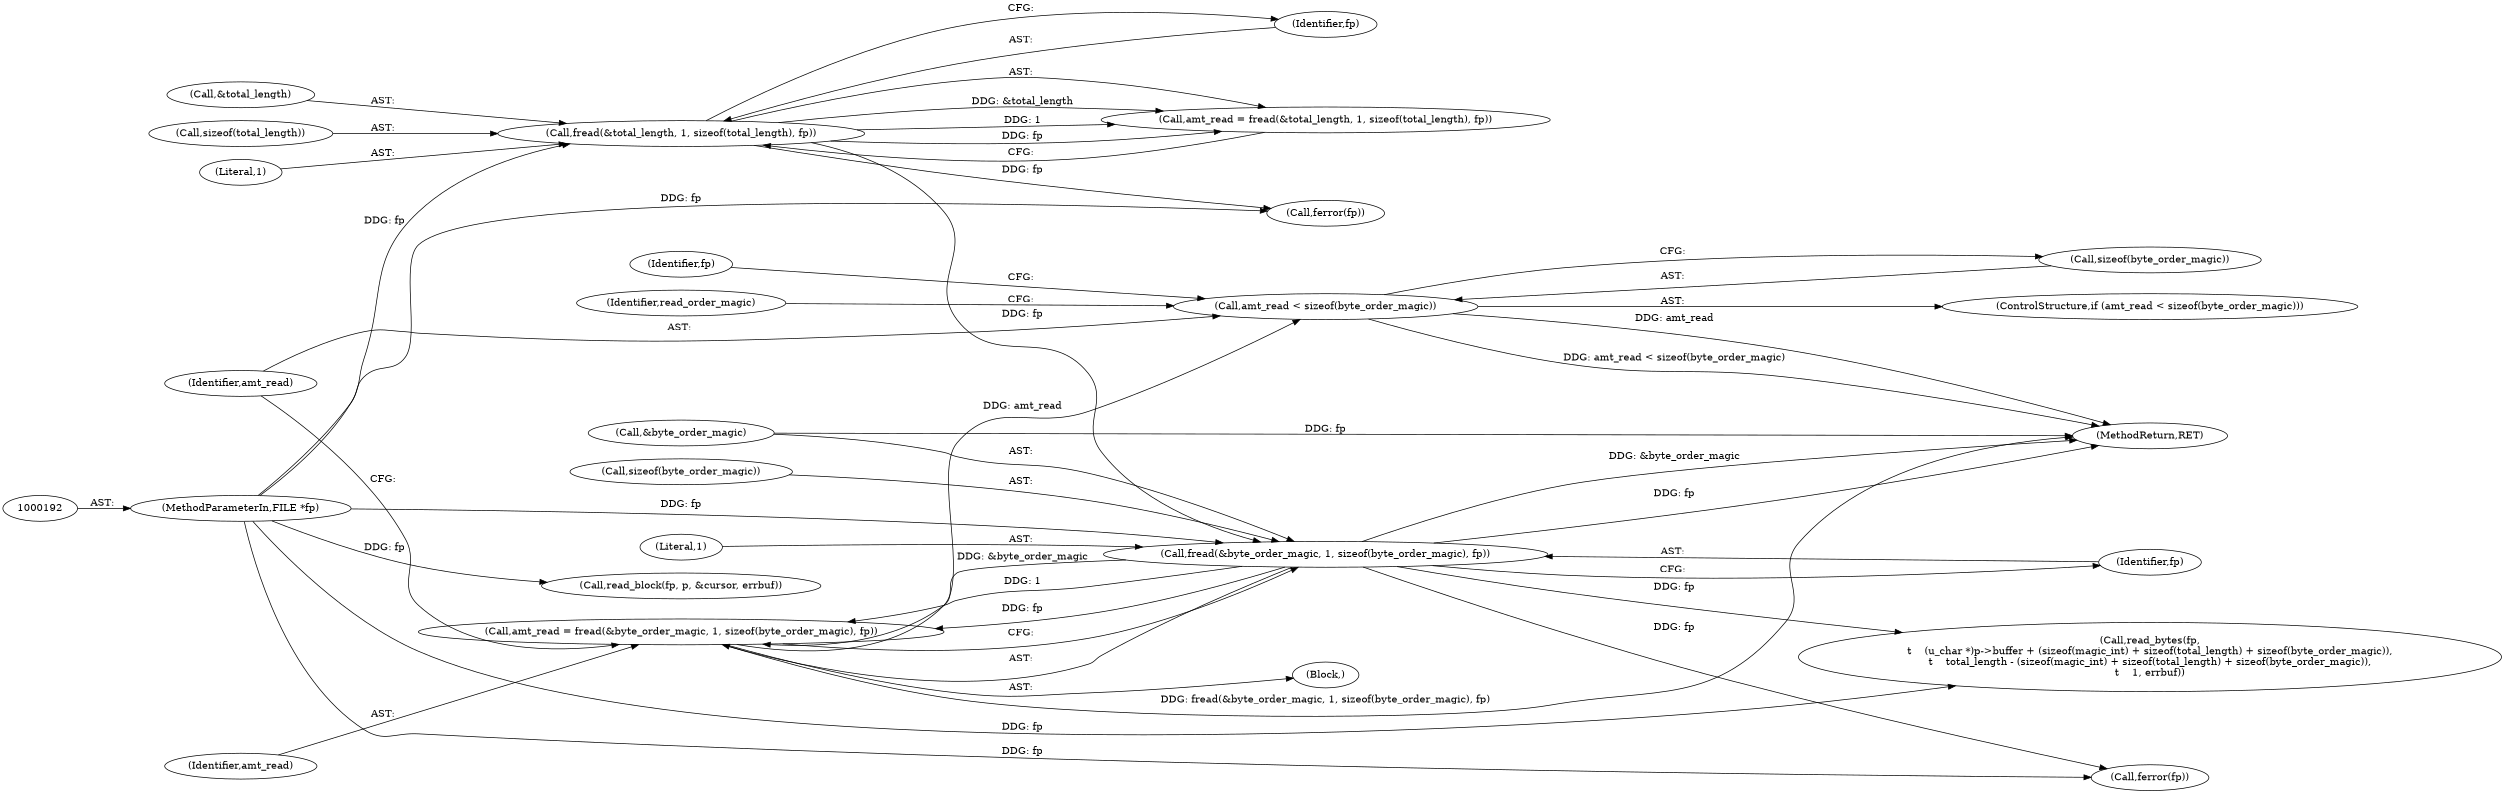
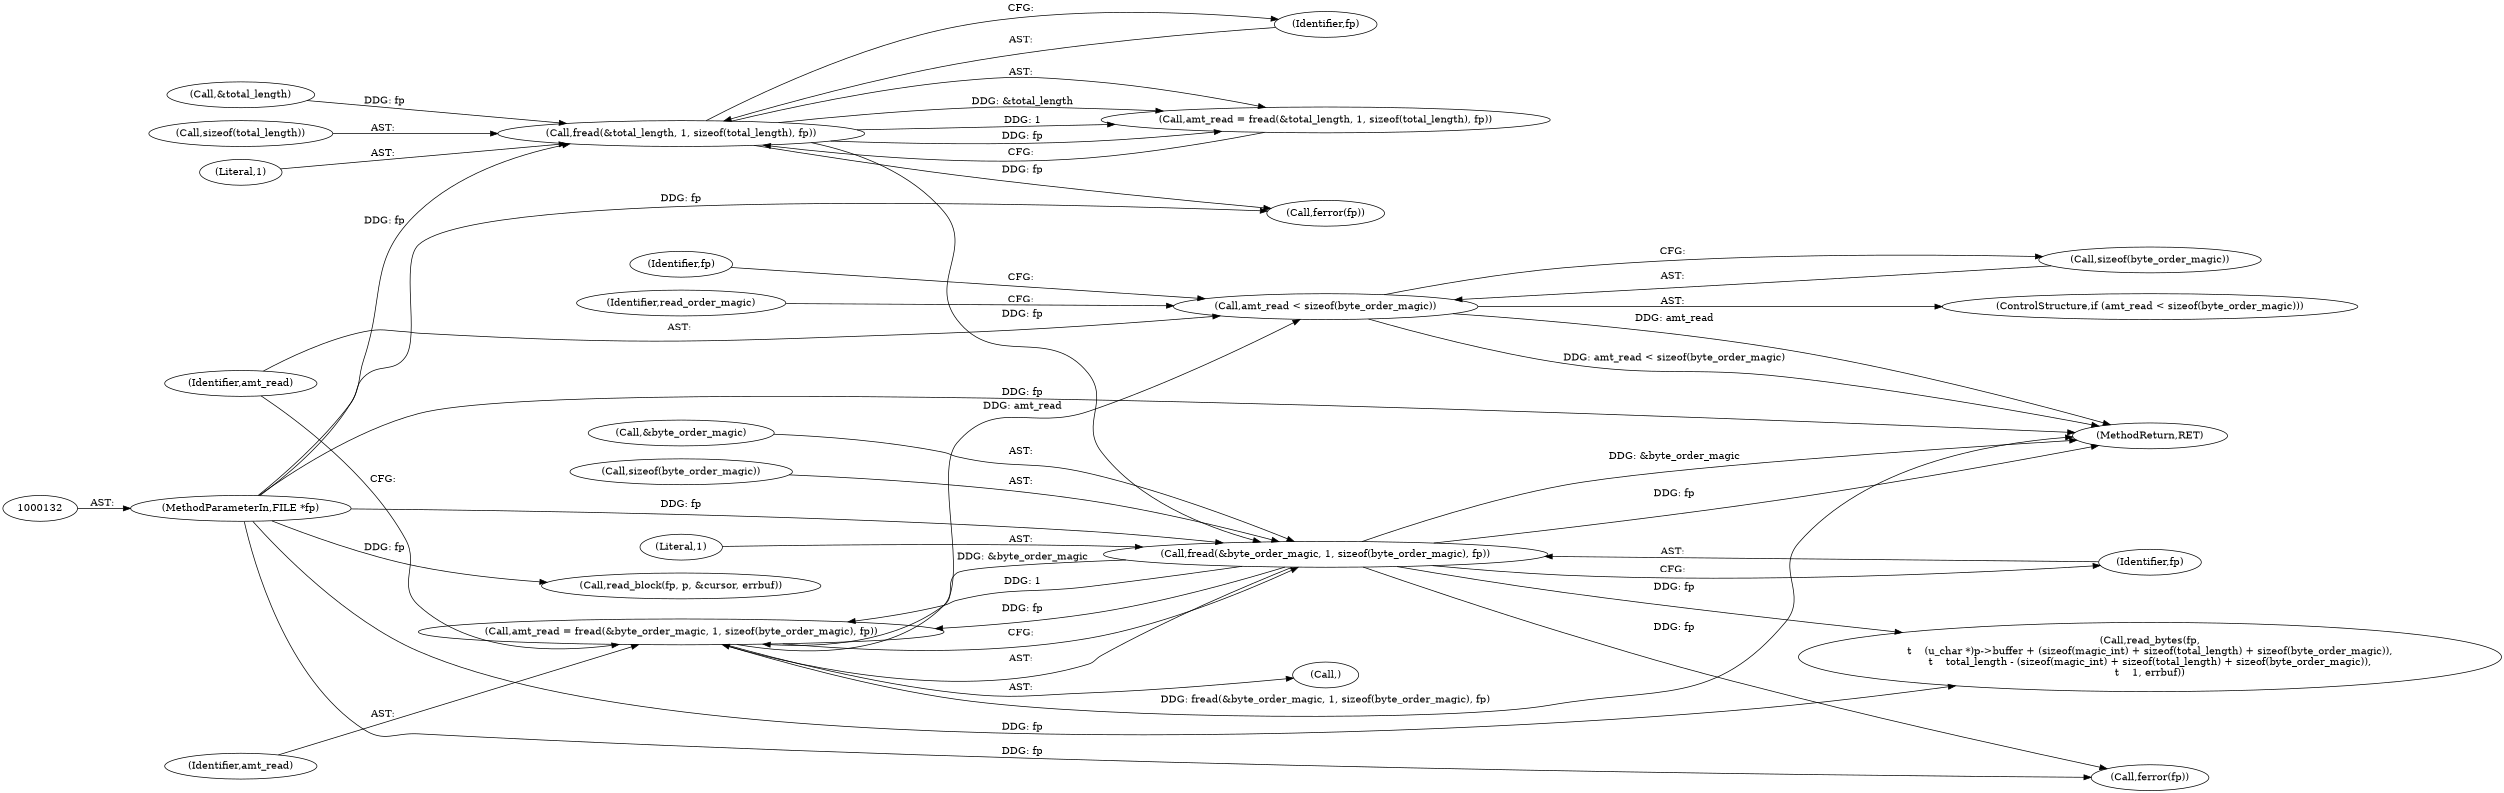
(385, 101) -> (385, 101)
(1420, 434) -> (1153, 401)
(40, 508) -> (40, 508)
(1326, 675) -> (1326, 675)
